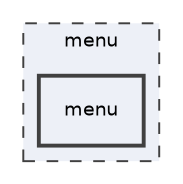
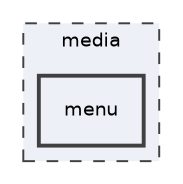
(91, 42) -> (91, 42)
